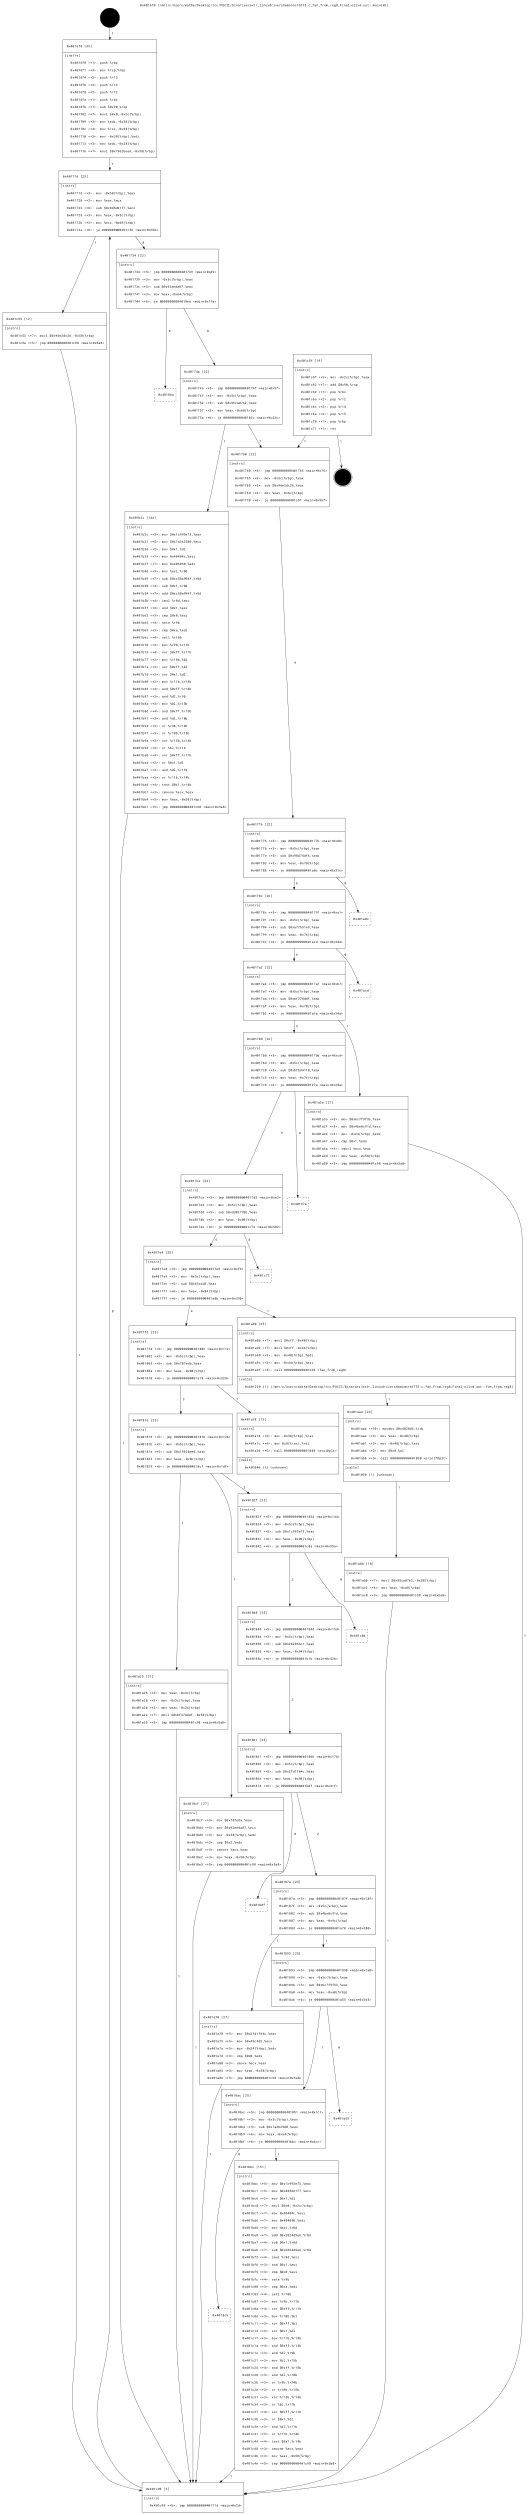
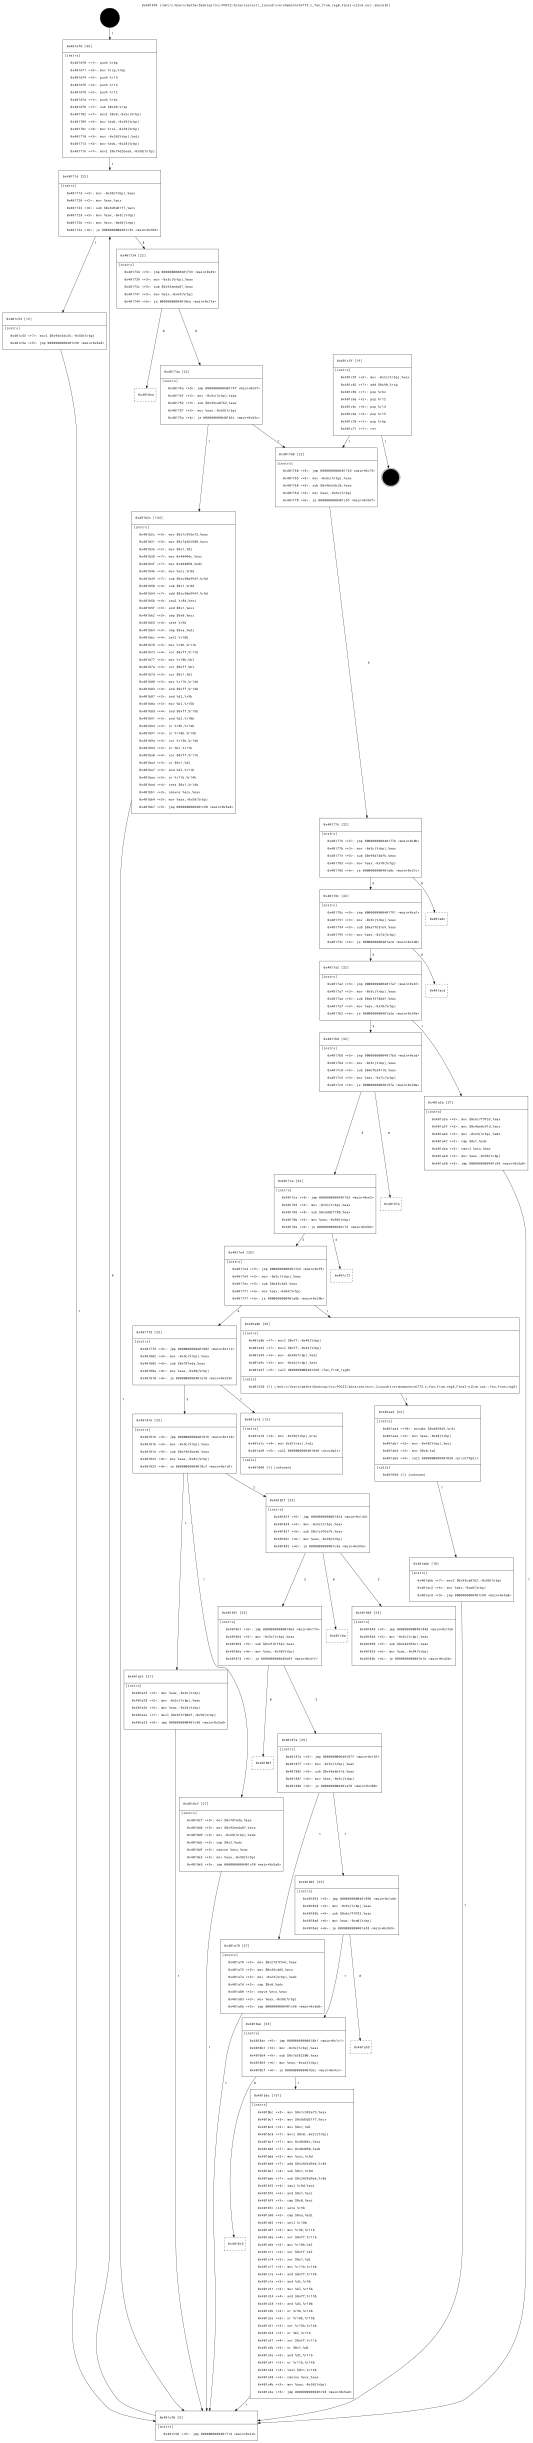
(290, 1698) -> (294, 1578)
